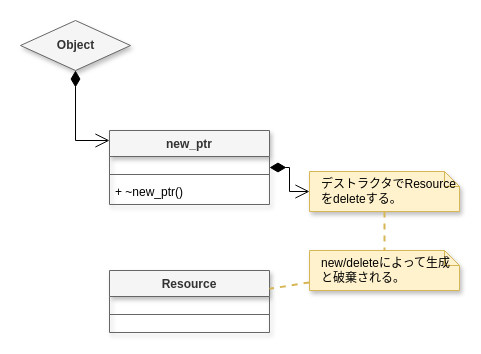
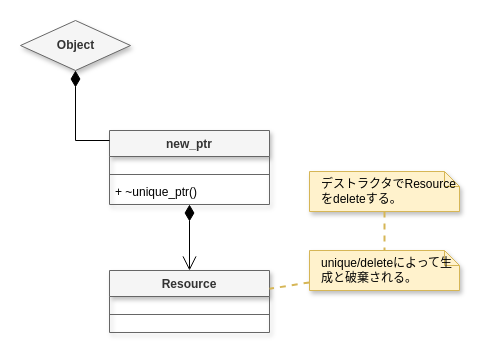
(104, 141) -> (105, 141)
(290, 186) -> (190, 244)
(154, 192) -> (162, 192)
(391, 271) -> (391, 271)
